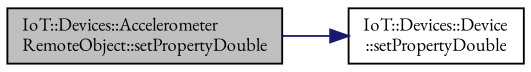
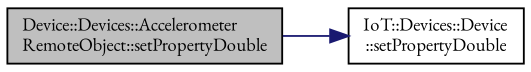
(145, 36) -> (145, 36)
